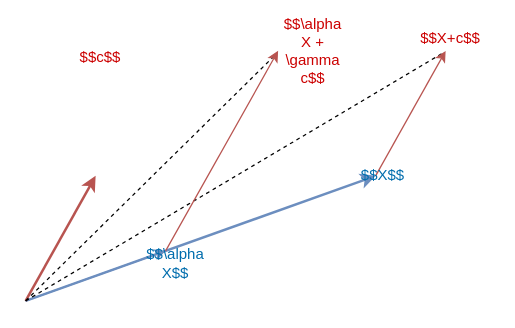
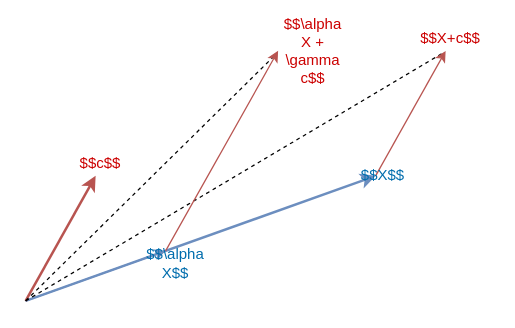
(101, 57) -> (101, 163)
